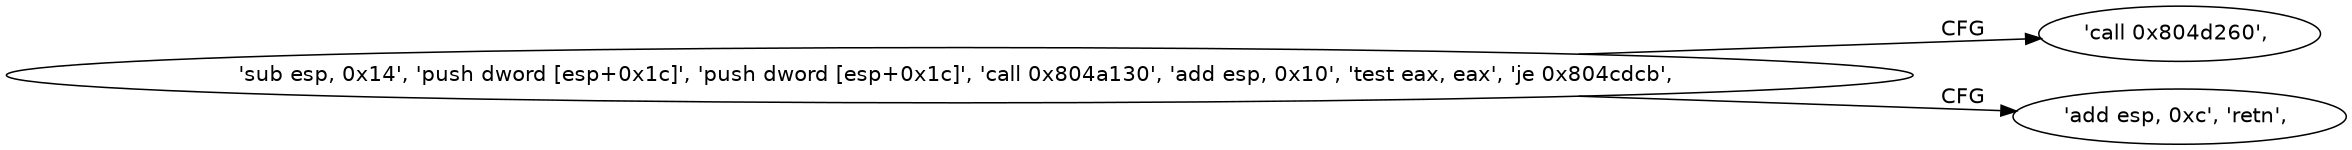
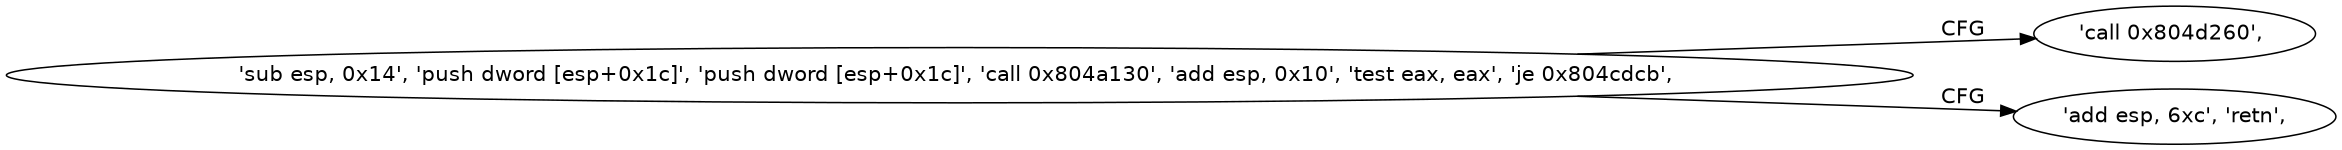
(2180, 117) -> (2175, 117)
